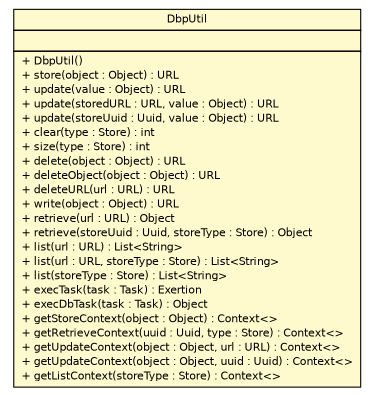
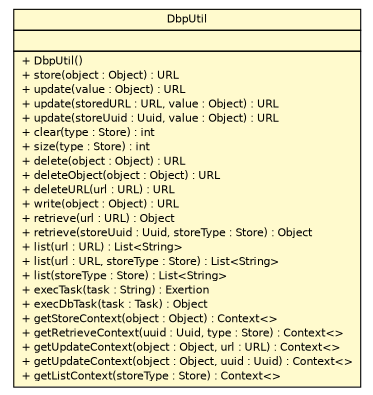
(112, 290) -> (116, 290)
